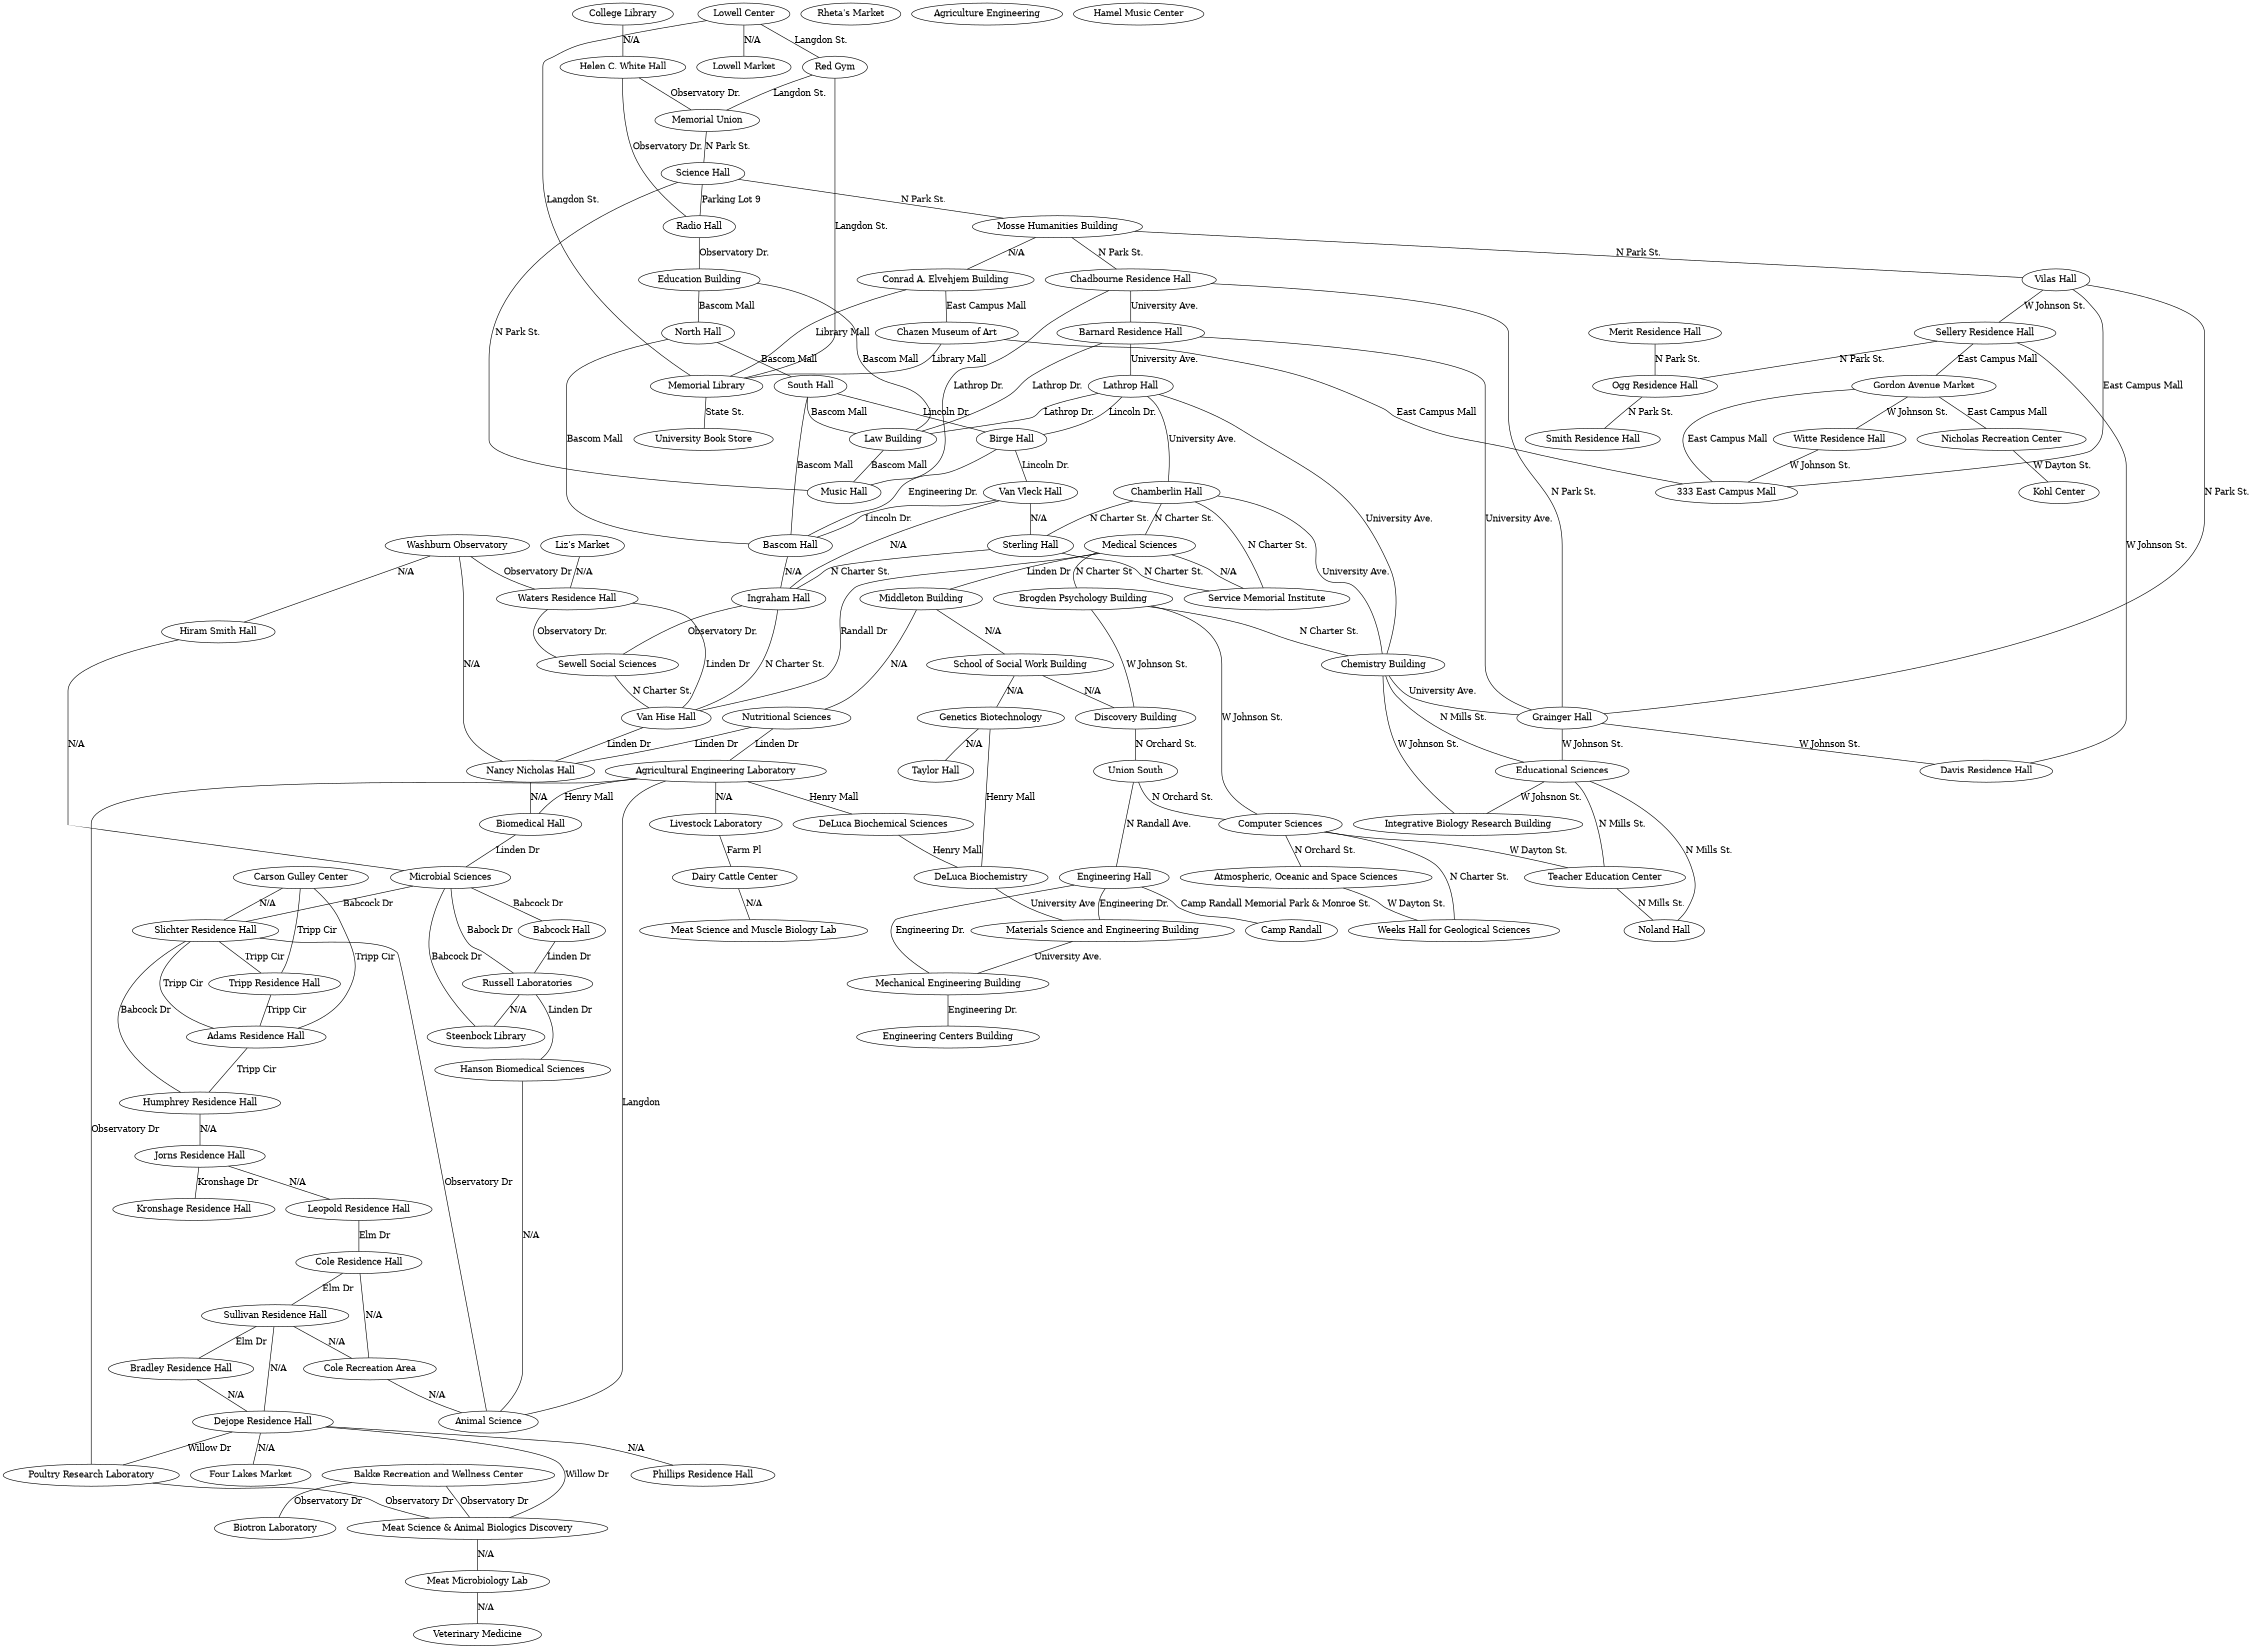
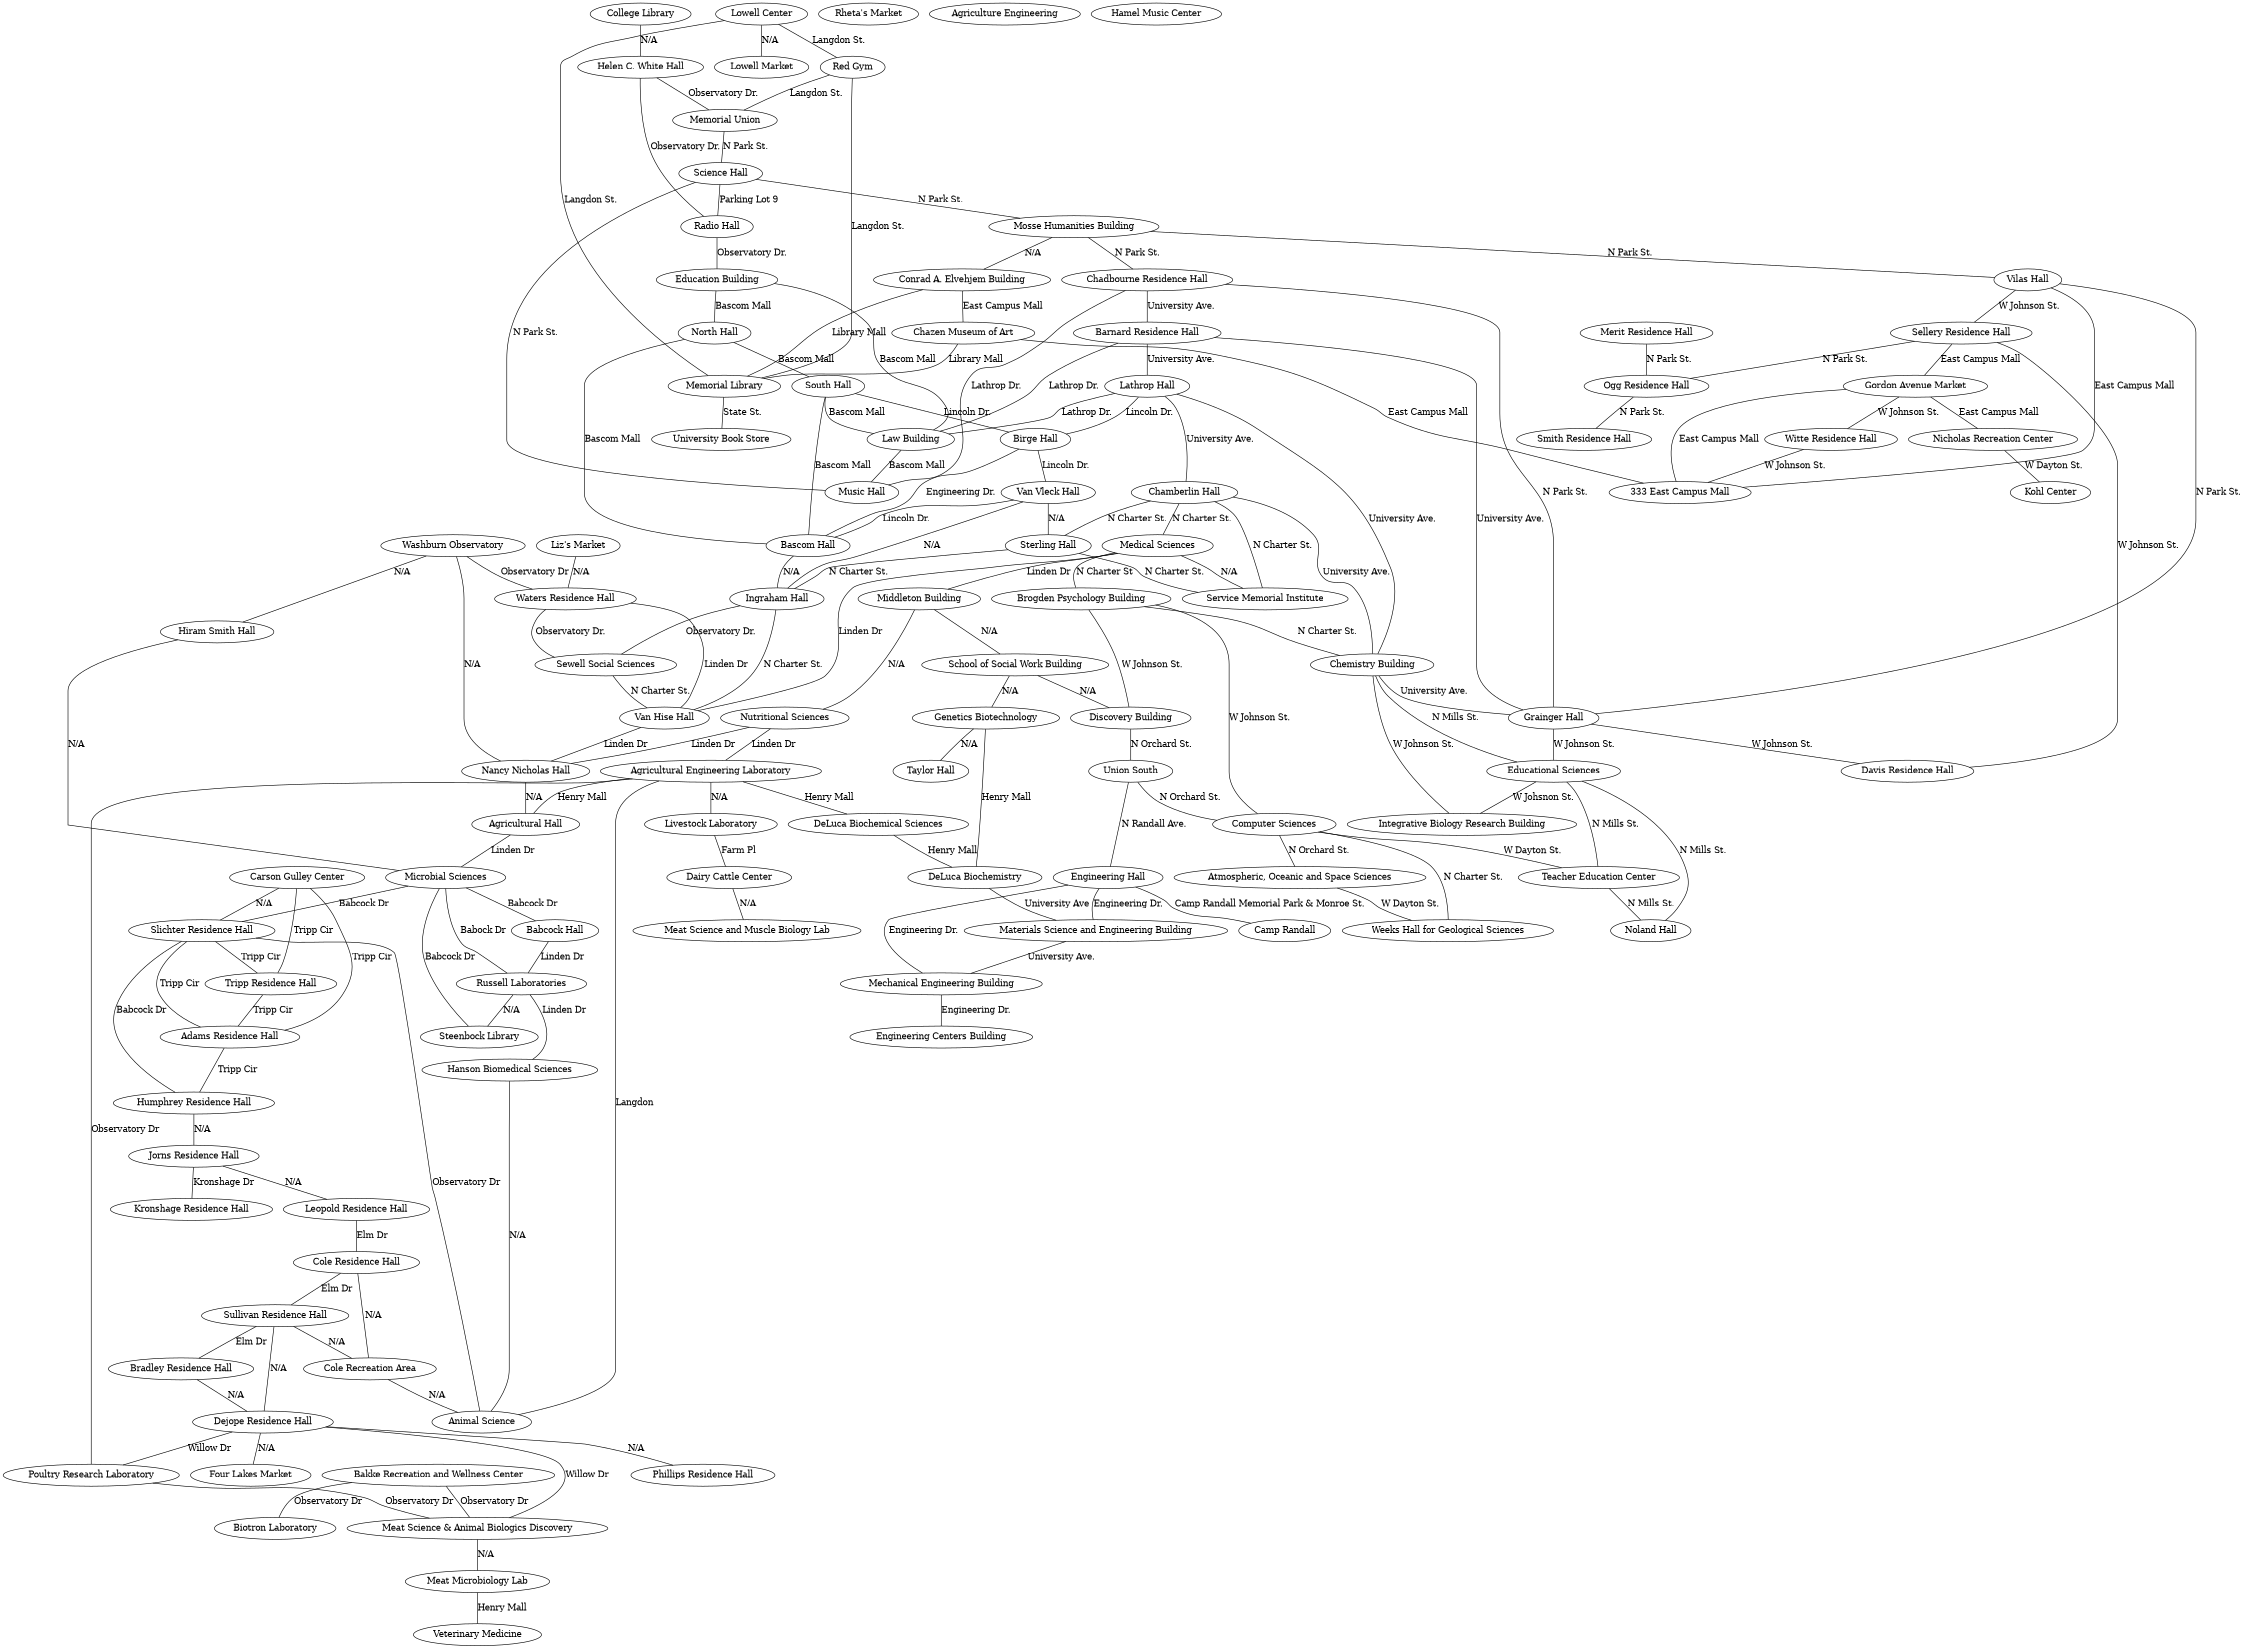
(864, 632) -> (861, 632)
(531, 824) -> (526, 824)
(486, 1608) -> (502, 1608)
